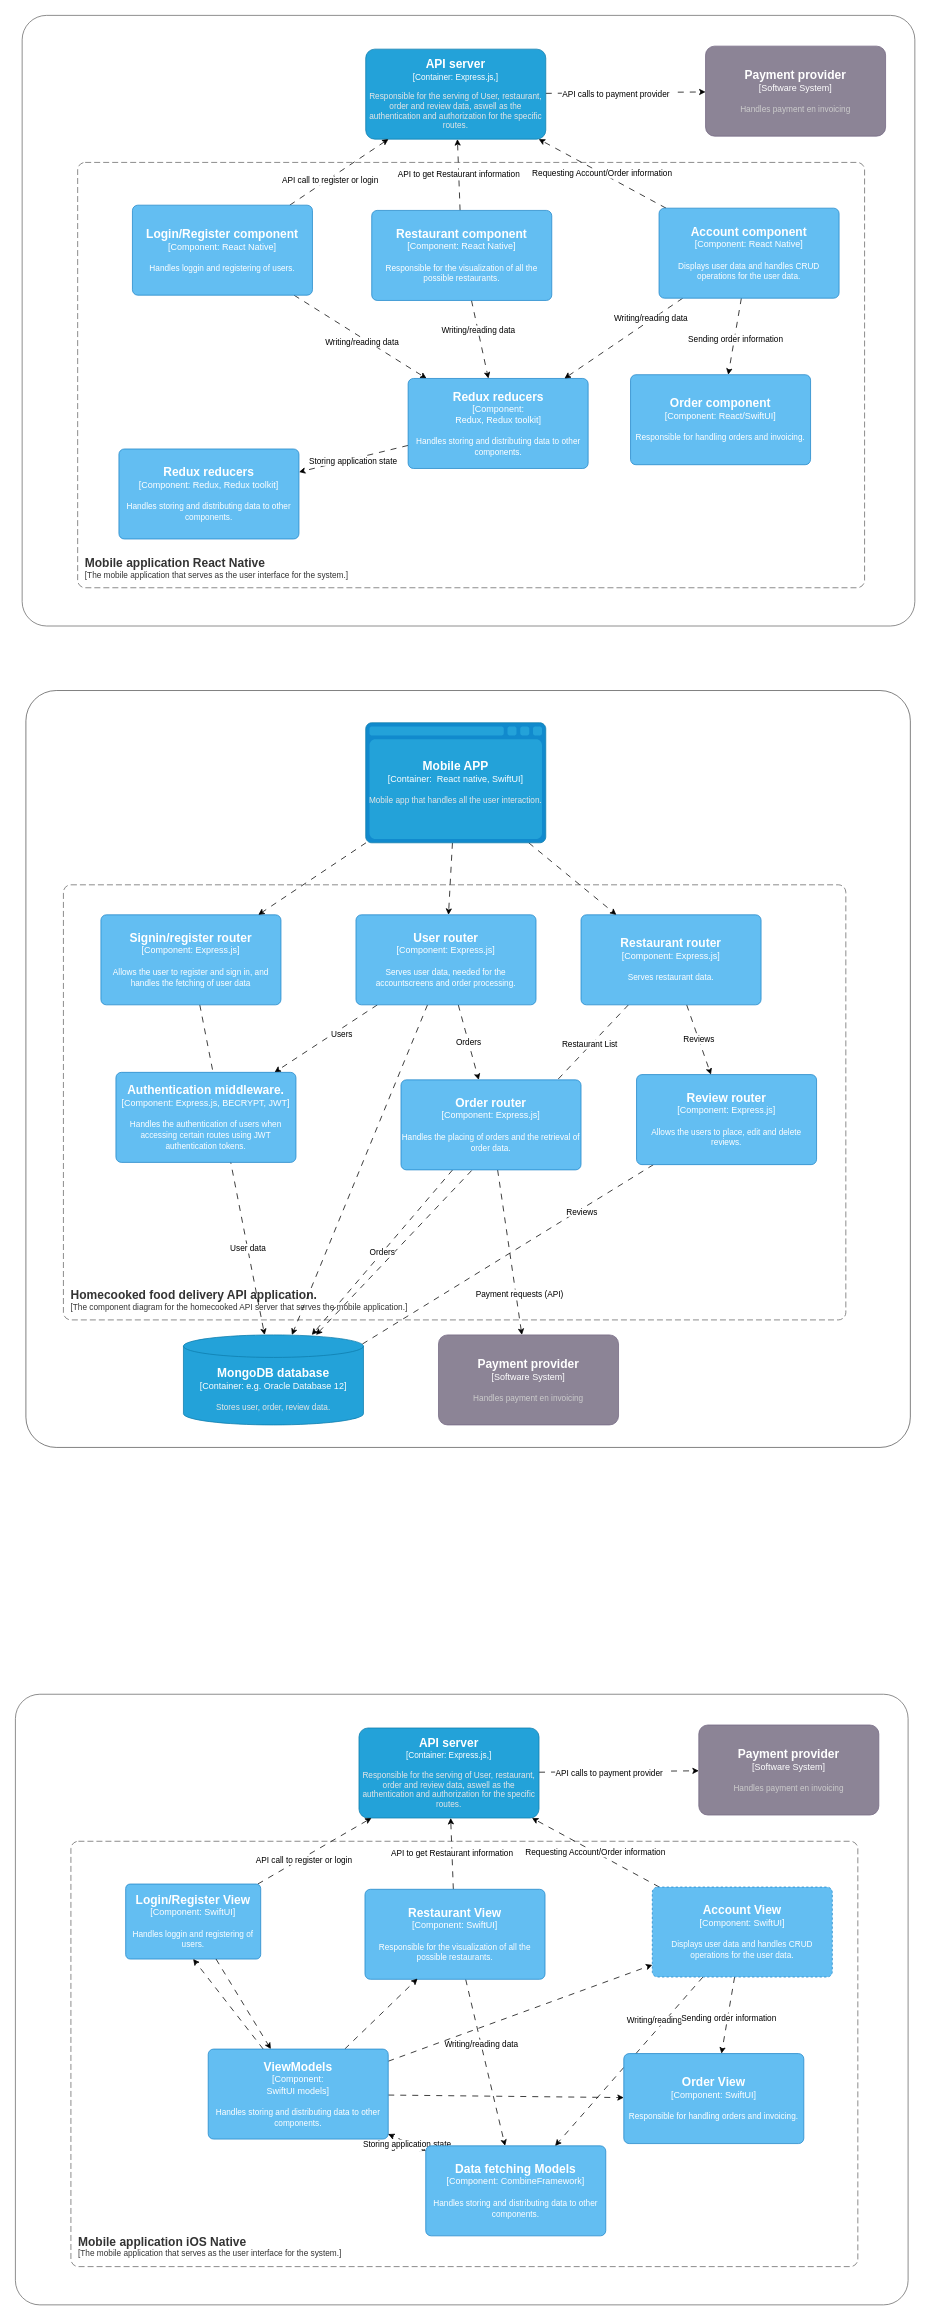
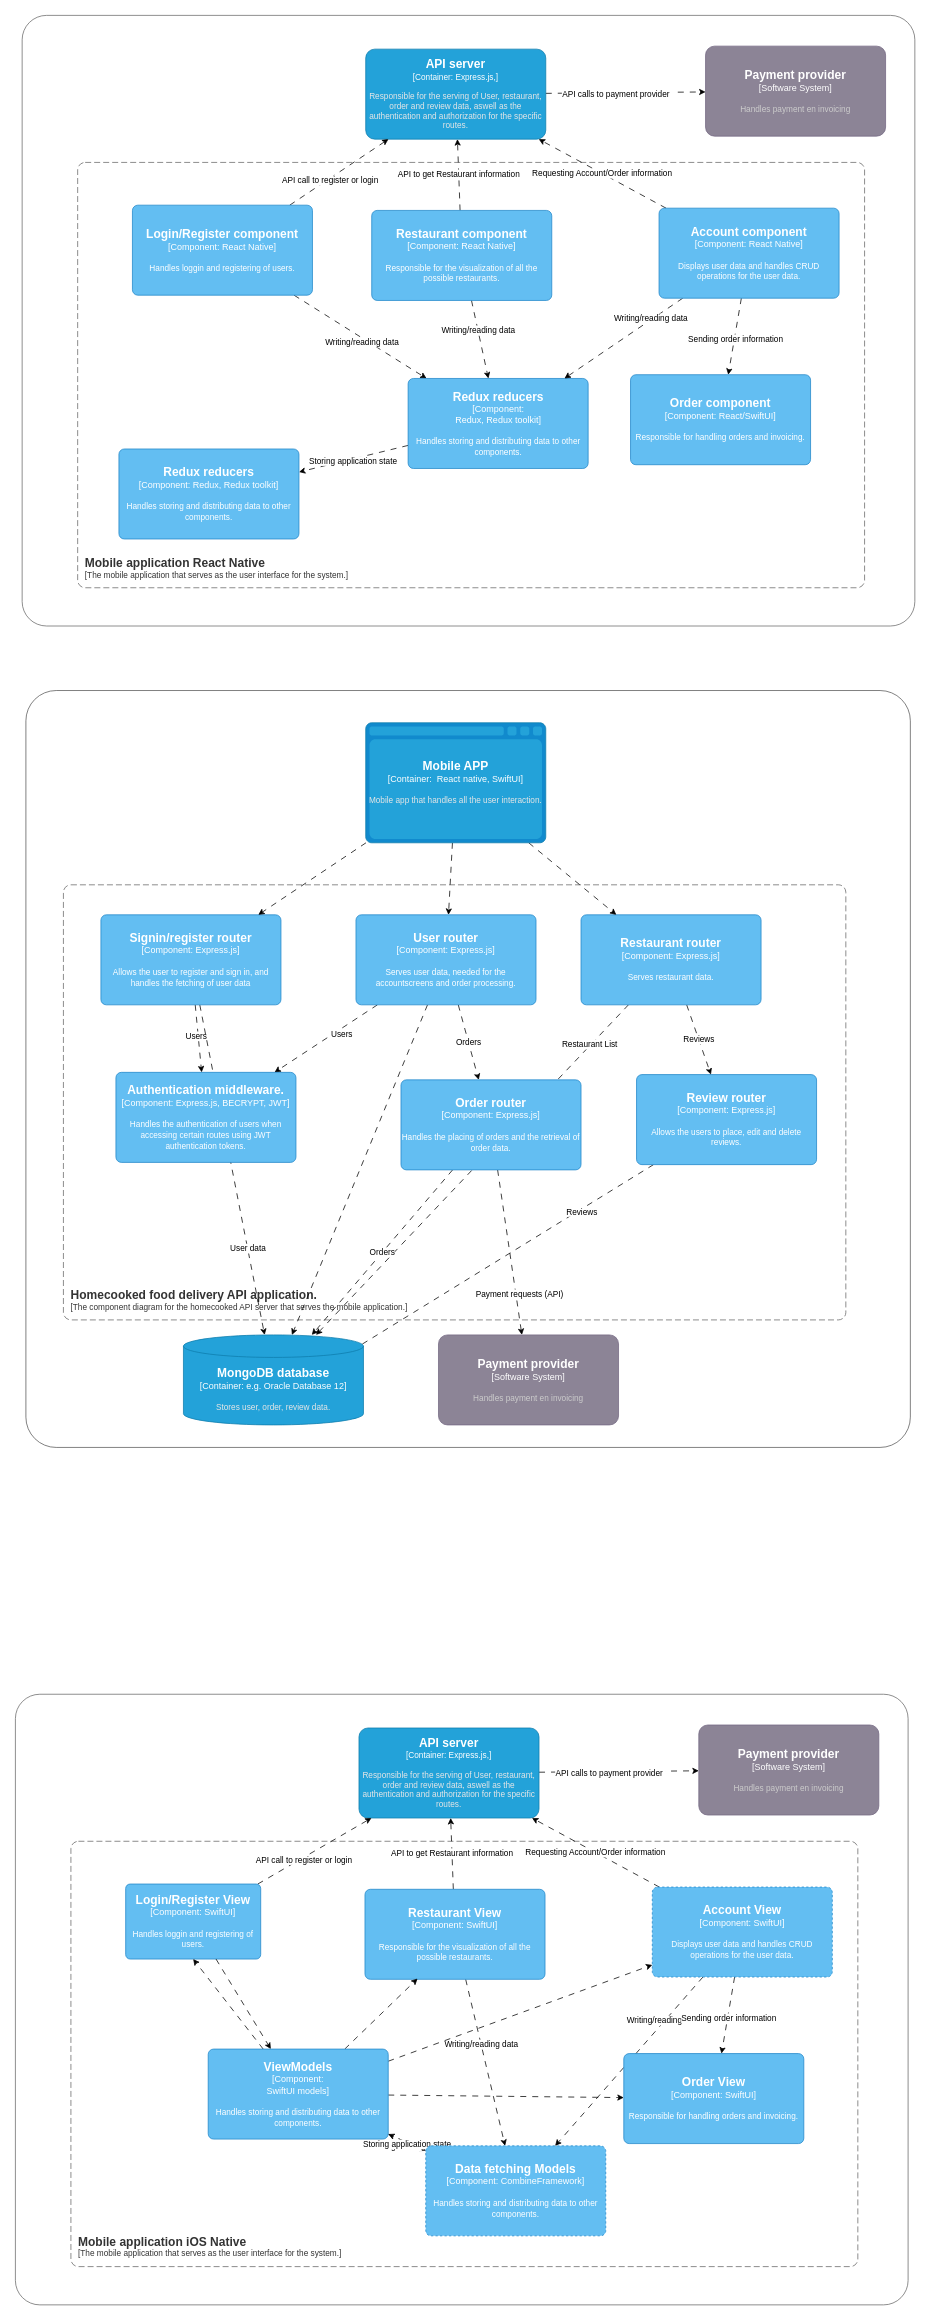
none -> (197, 1023)
(516, 2190) -> (516, 2190)
